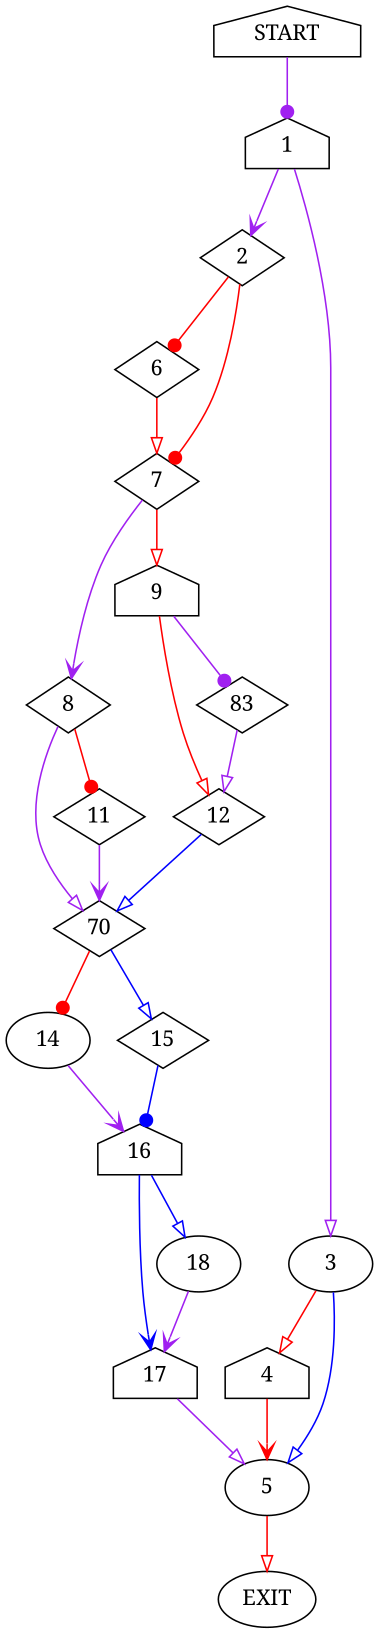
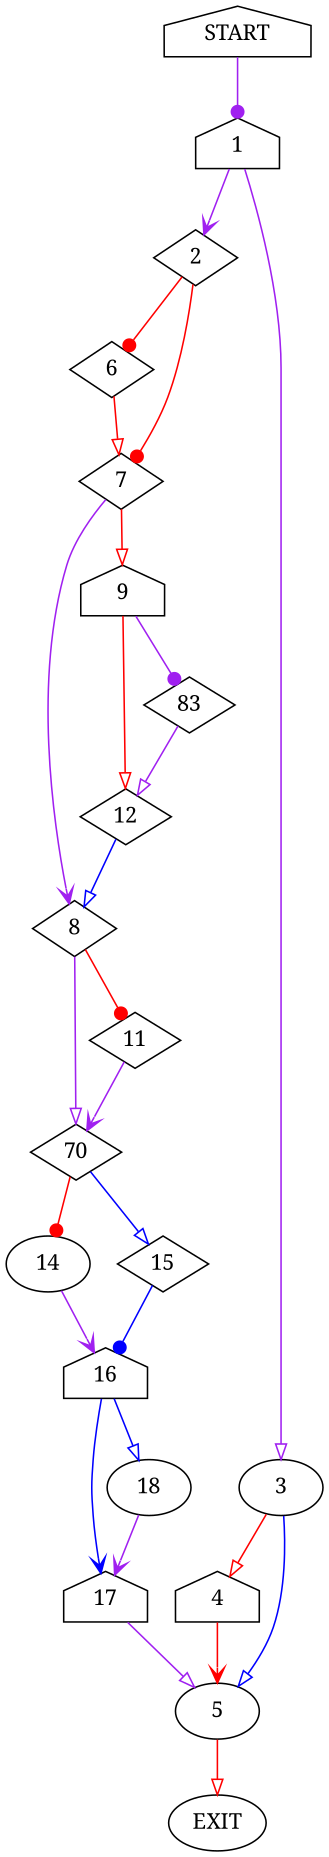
(165, 867) -> (103, 866)
